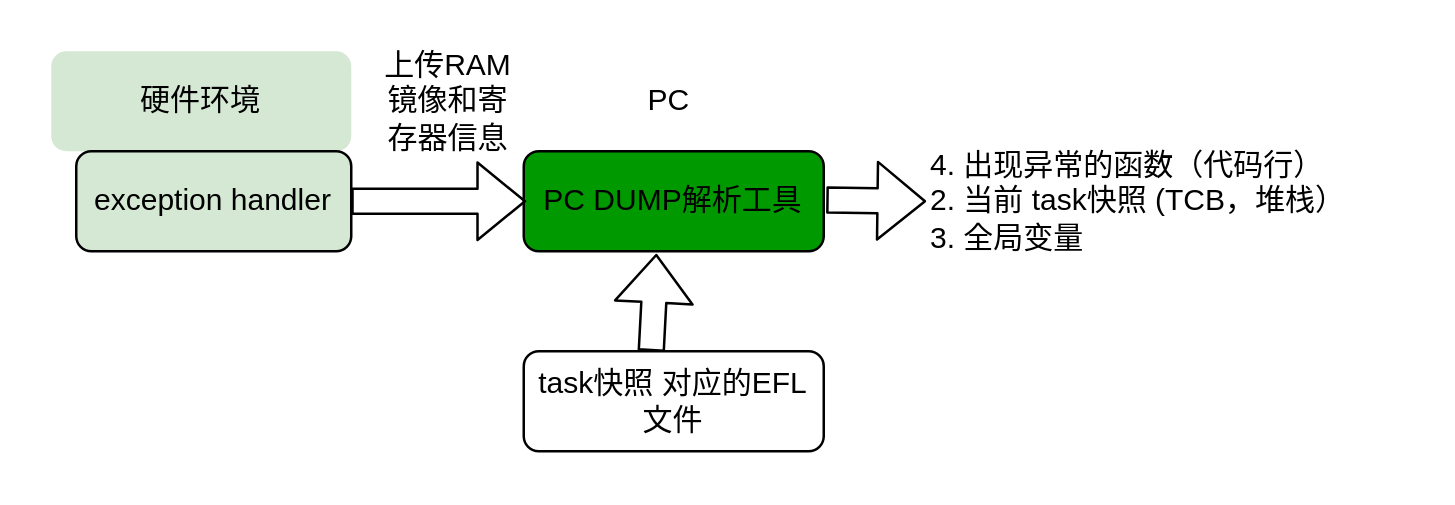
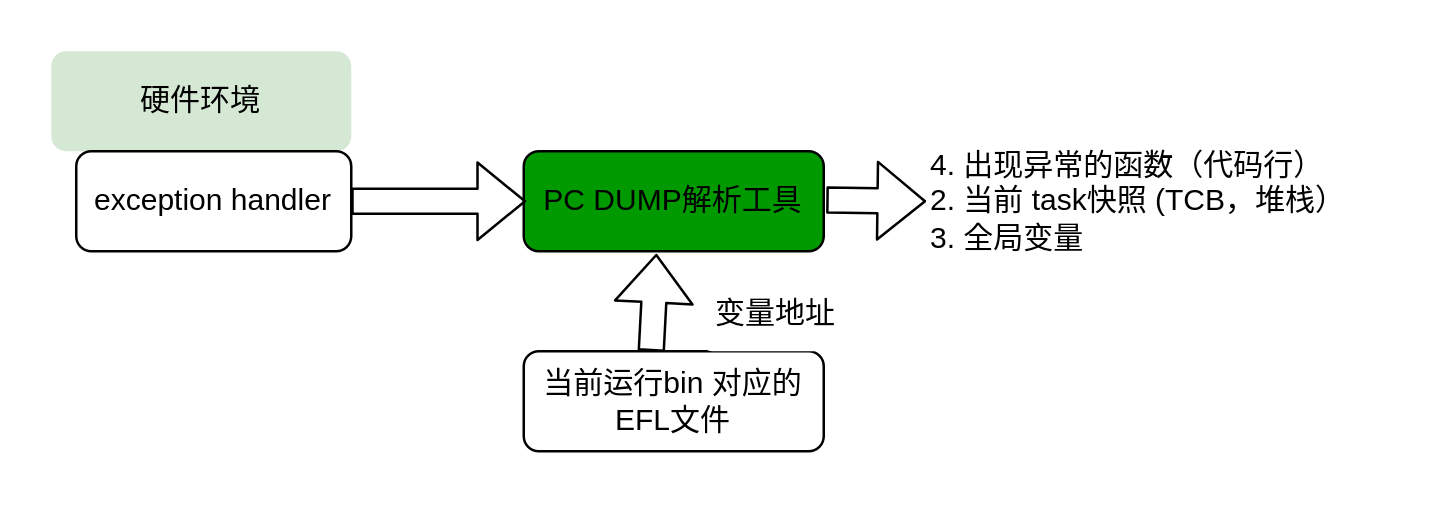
(449, 101) -> none
(674, 101) -> none
(214, 201) -> (214, 201)
none -> (776, 314)
(674, 401) -> (674, 401)
